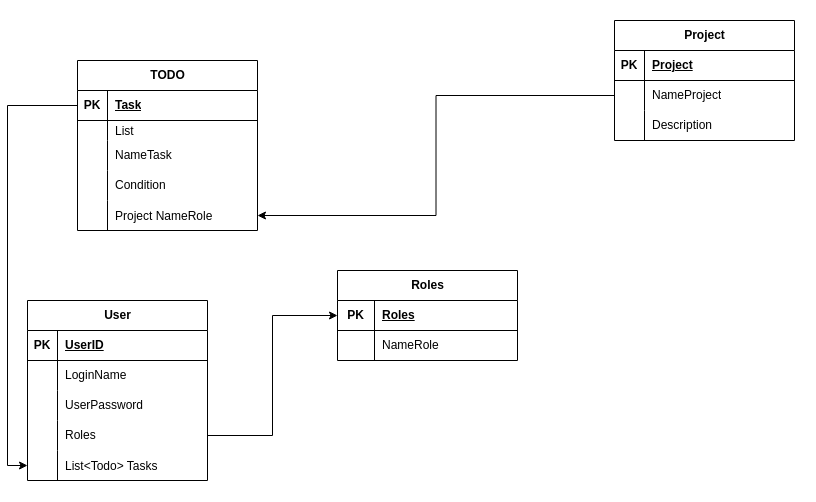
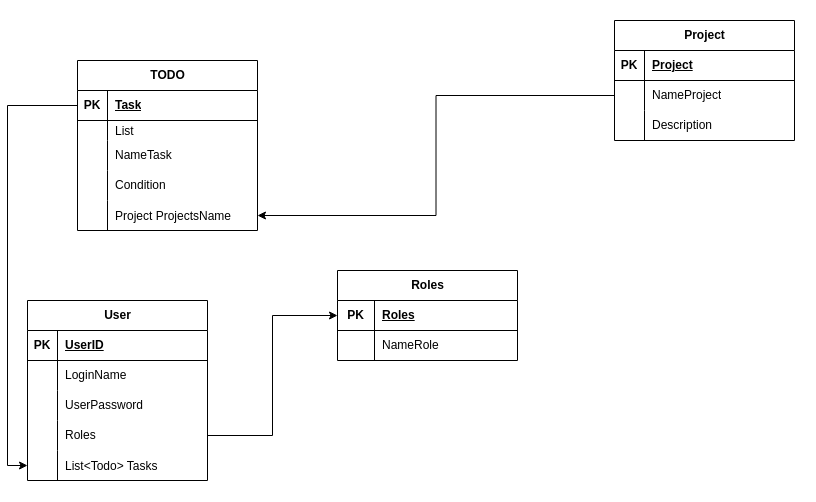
(166, 216) -> (181, 216)
